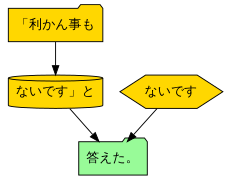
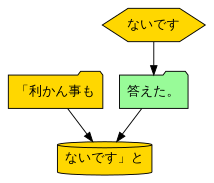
(81, 122) -> (132, 121)
